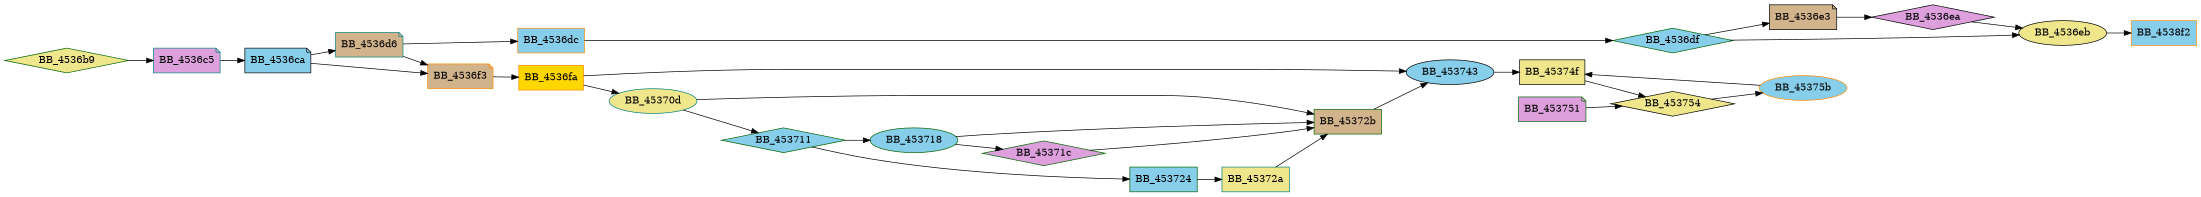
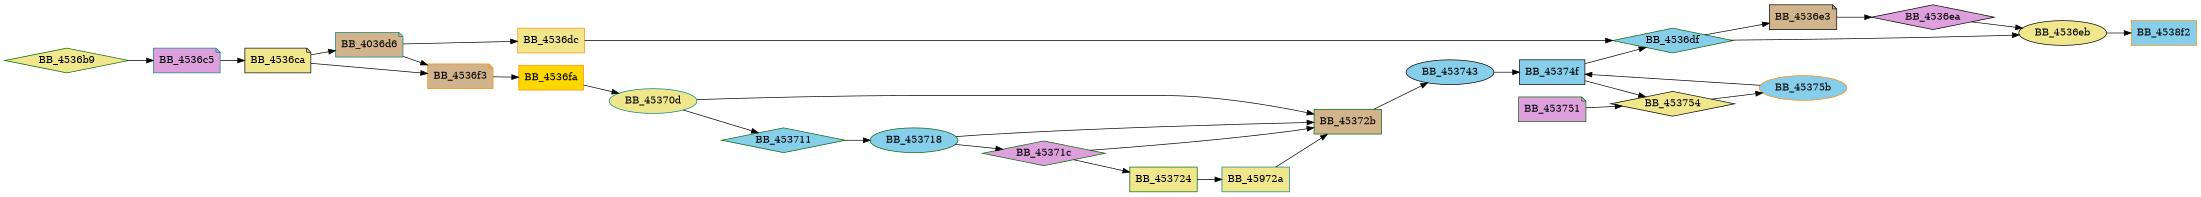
(551, 41) -> (551, 41)
(369, 45) -> (369, 45)
none -> (1612, 56)
(278, 60) -> (278, 60)
(991, 69) -> none
(1552, 72) -> (1552, 72)
(966, 171) -> (1098, 165)
(1164, 179) -> (1164, 179)
(1256, 179) -> (1256, 179)
